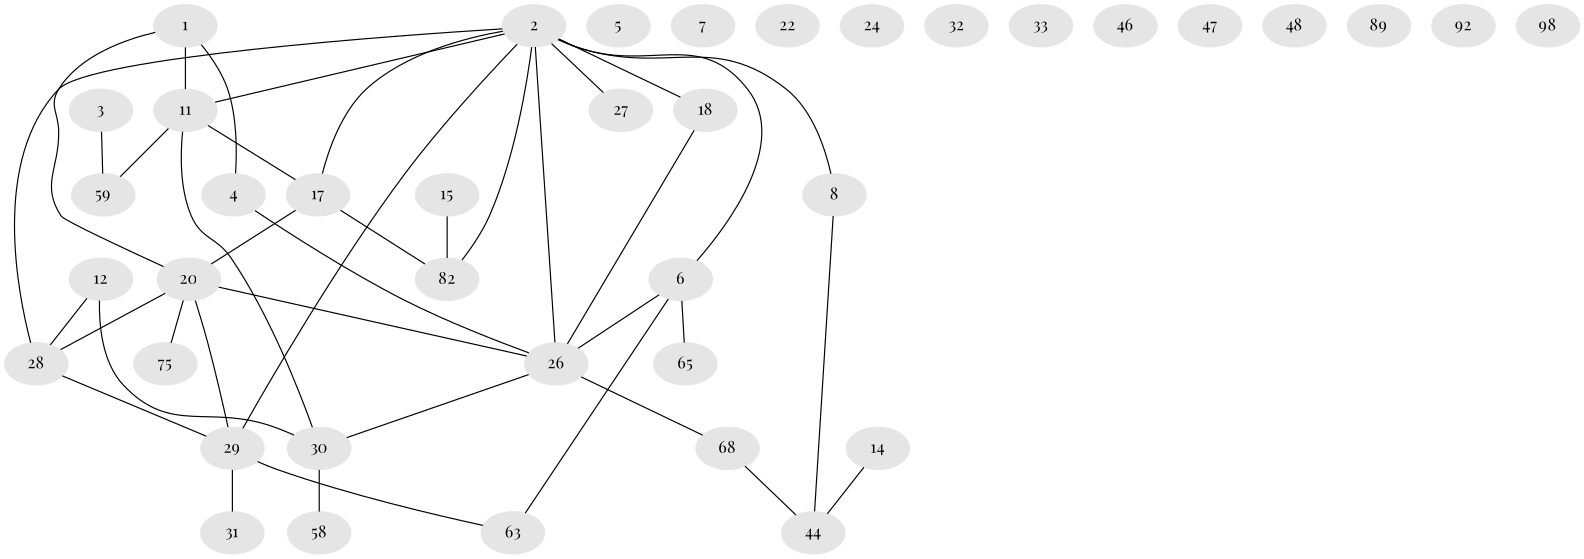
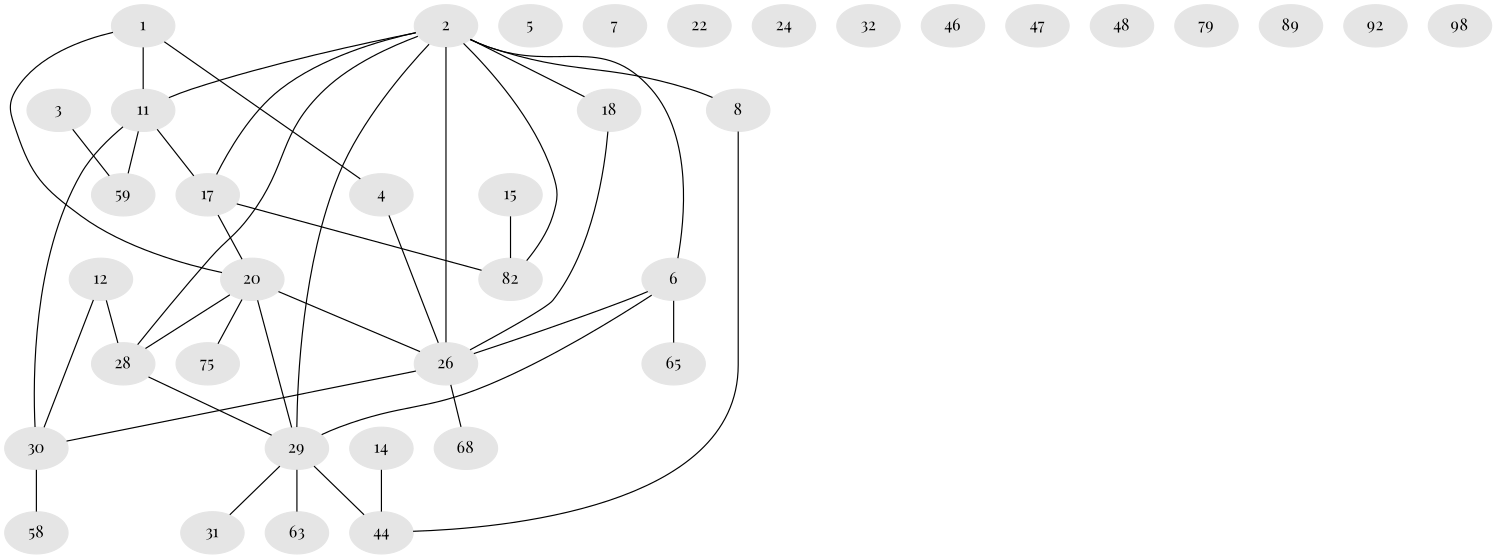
(1041, 26) -> none
none -> (1206, 26)
(621, 110) -> none
(597, 406) -> (494, 382)
(770, 491) -> (339, 490)
